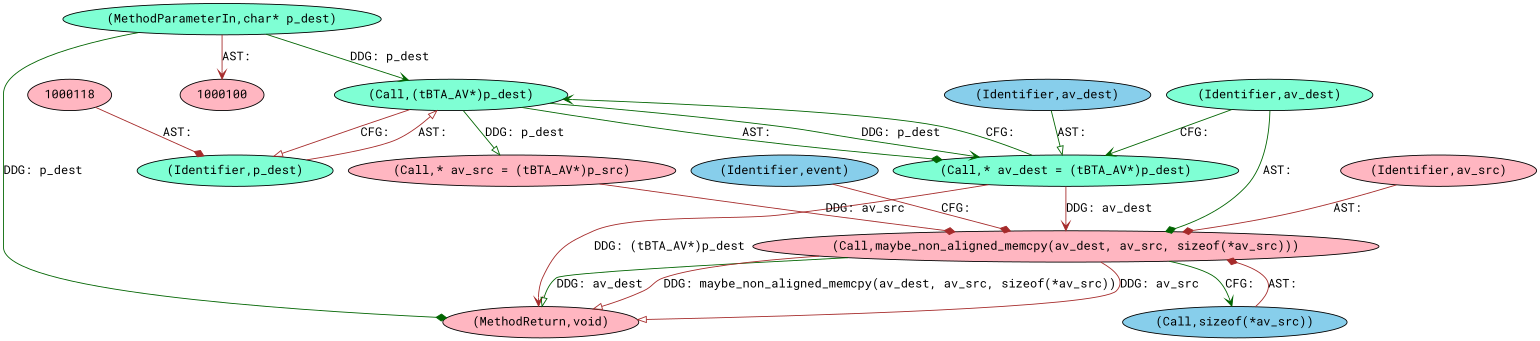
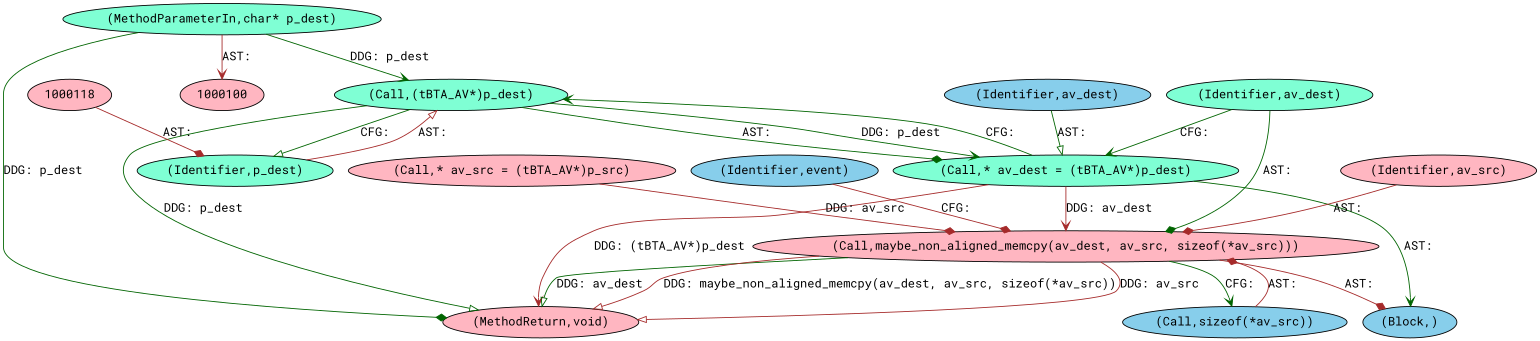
(479, 129) -> (164, 214)
(346, 131) -> (346, 131)
none -> (1410, 322)
